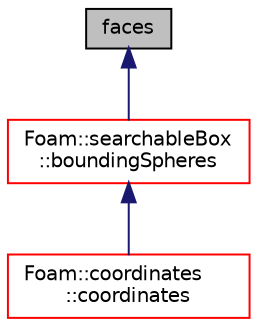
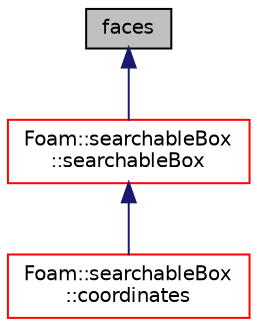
(129, 152) -> (129, 152)
(129, 286) -> (129, 286)
